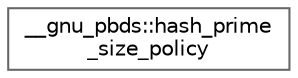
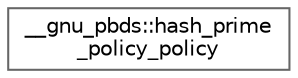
(149, 39) -> (149, 39)
